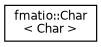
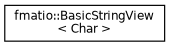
(51, 23) -> (85, 23)
